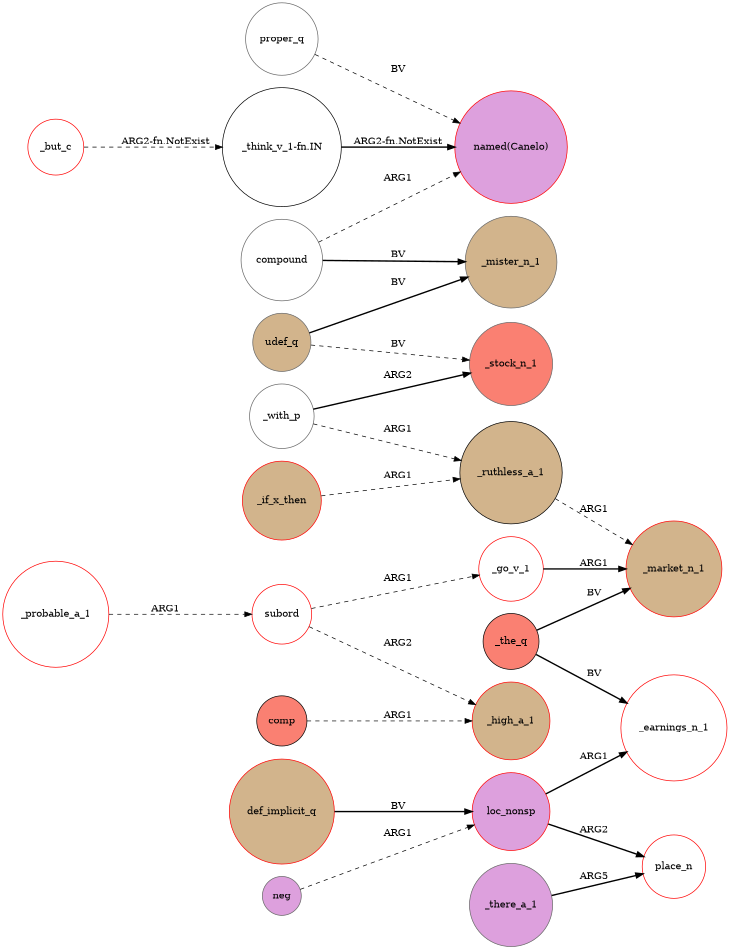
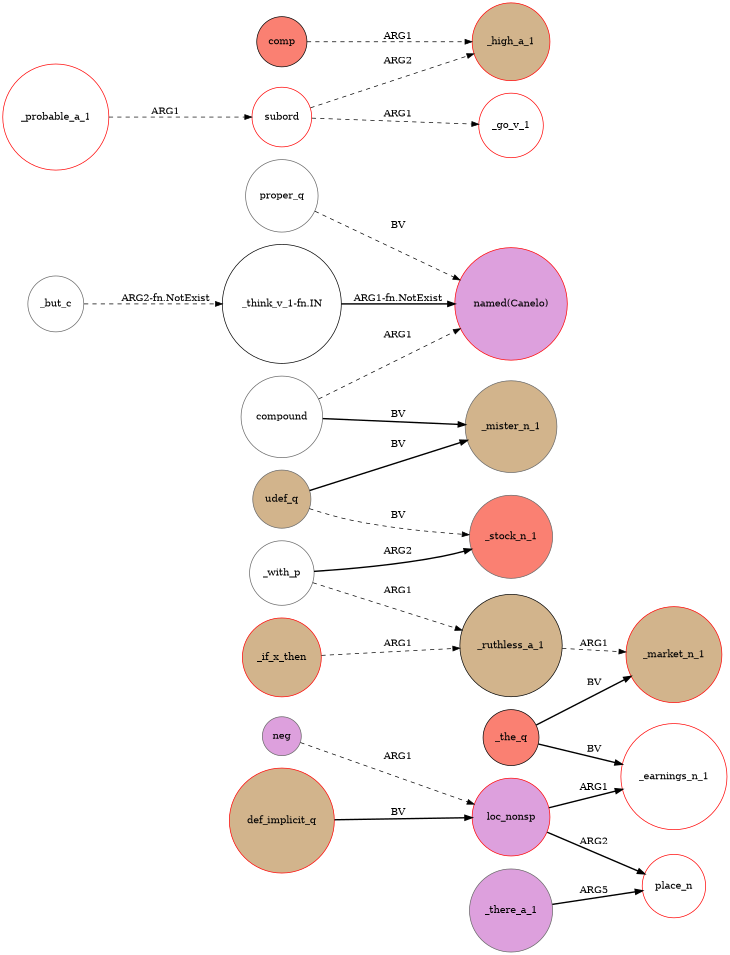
(398, 142) -> (398, 299)
(56, 147) -> (56, 304)
(581, 569) -> none
